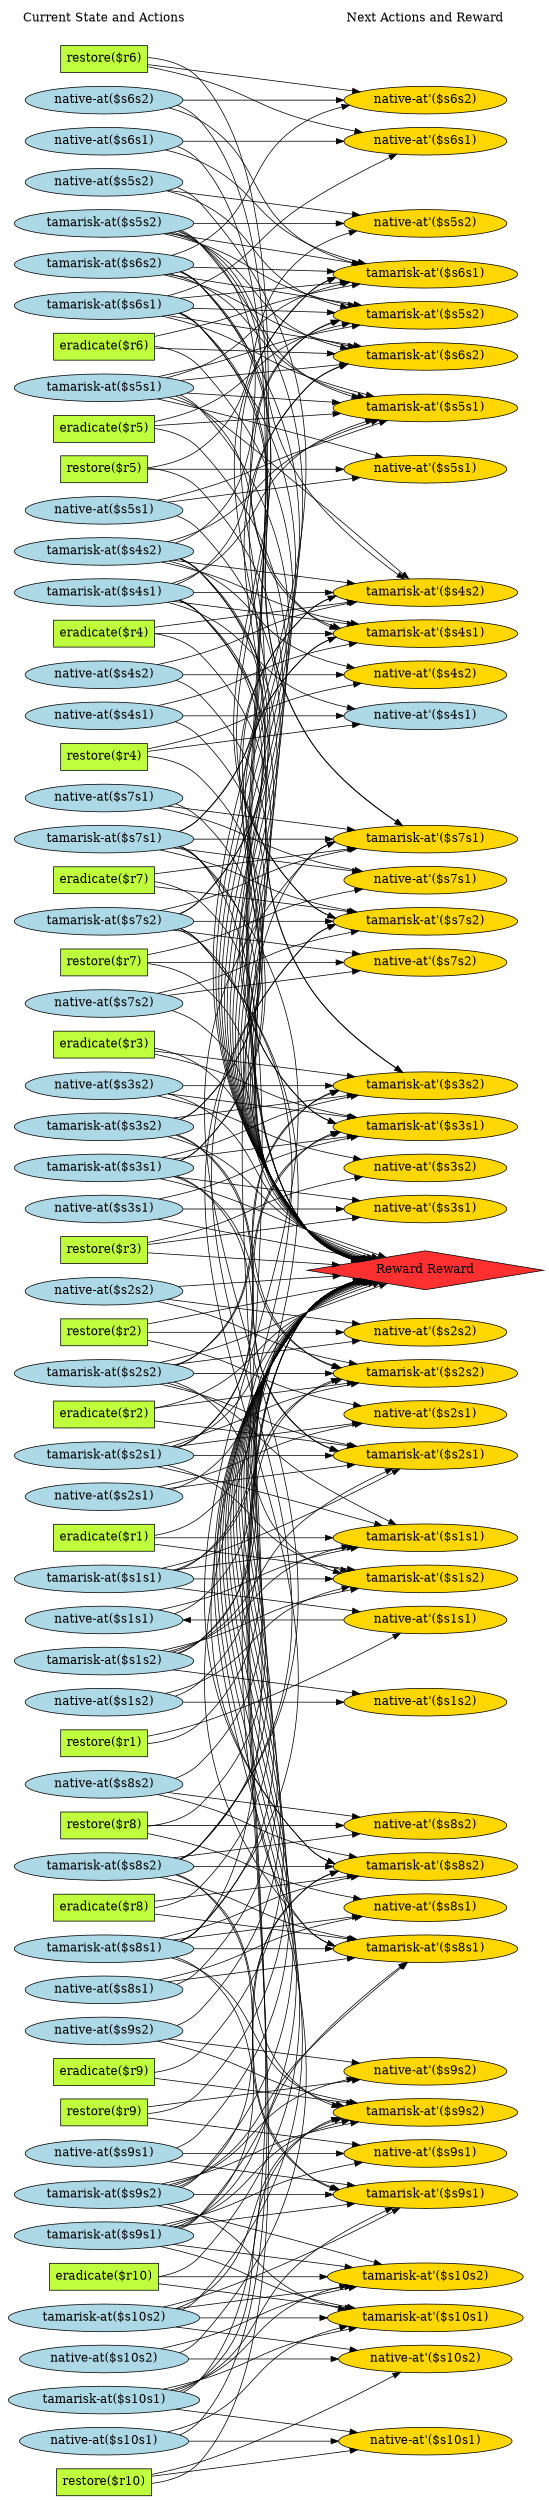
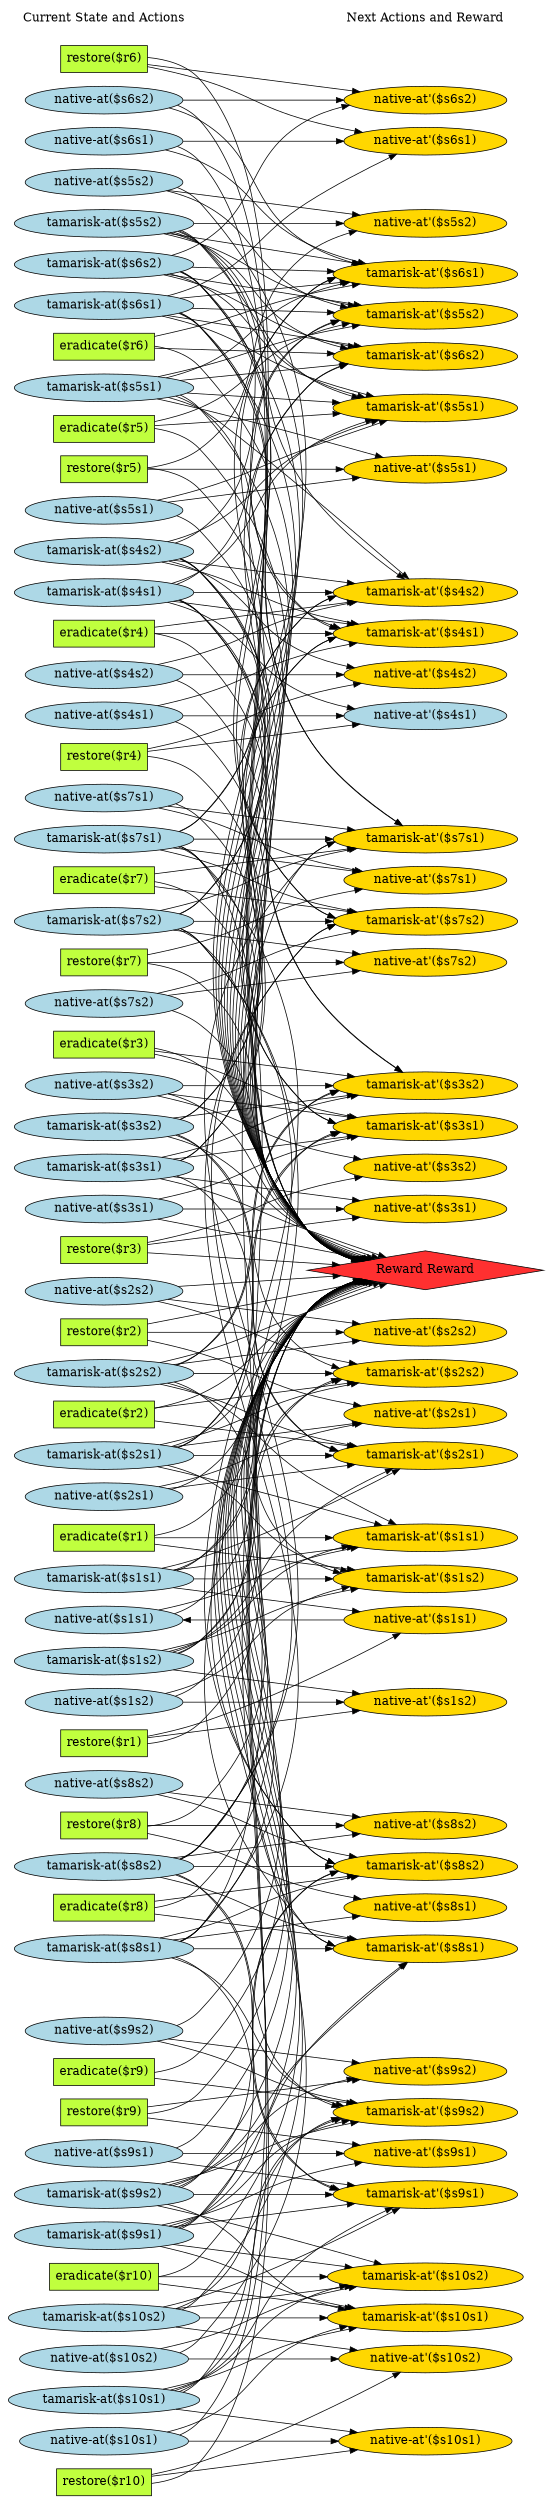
(253, 1272) -> none
(255, 1524) -> none
none -> (224, 1728)
(104, 1990) -> none
